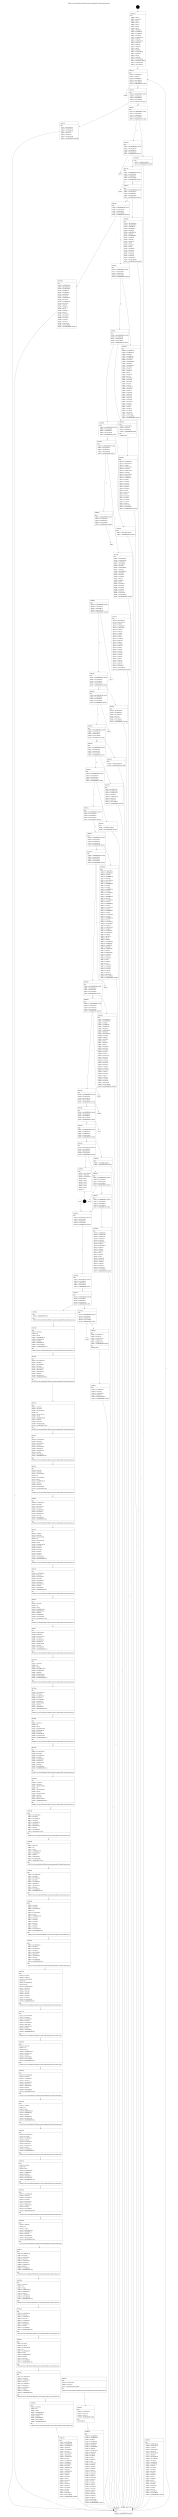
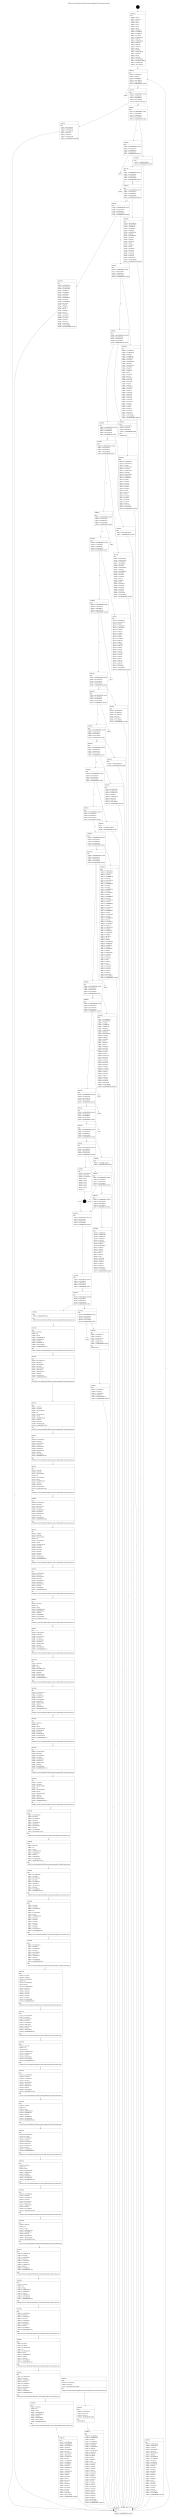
none -> (99, 544)
